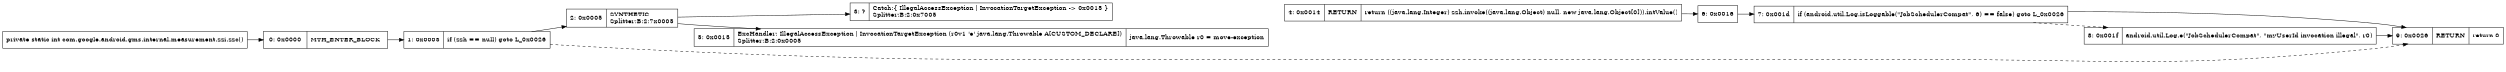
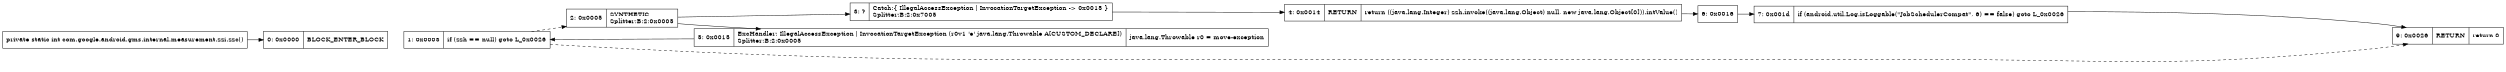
none -> (1196, 12)
(642, 21) -> (642, 21)
(547, 29) -> (547, 29)
(2230, 36) -> none
(345, 40) -> (345, 40)
(393, 40) -> (624, 39)
